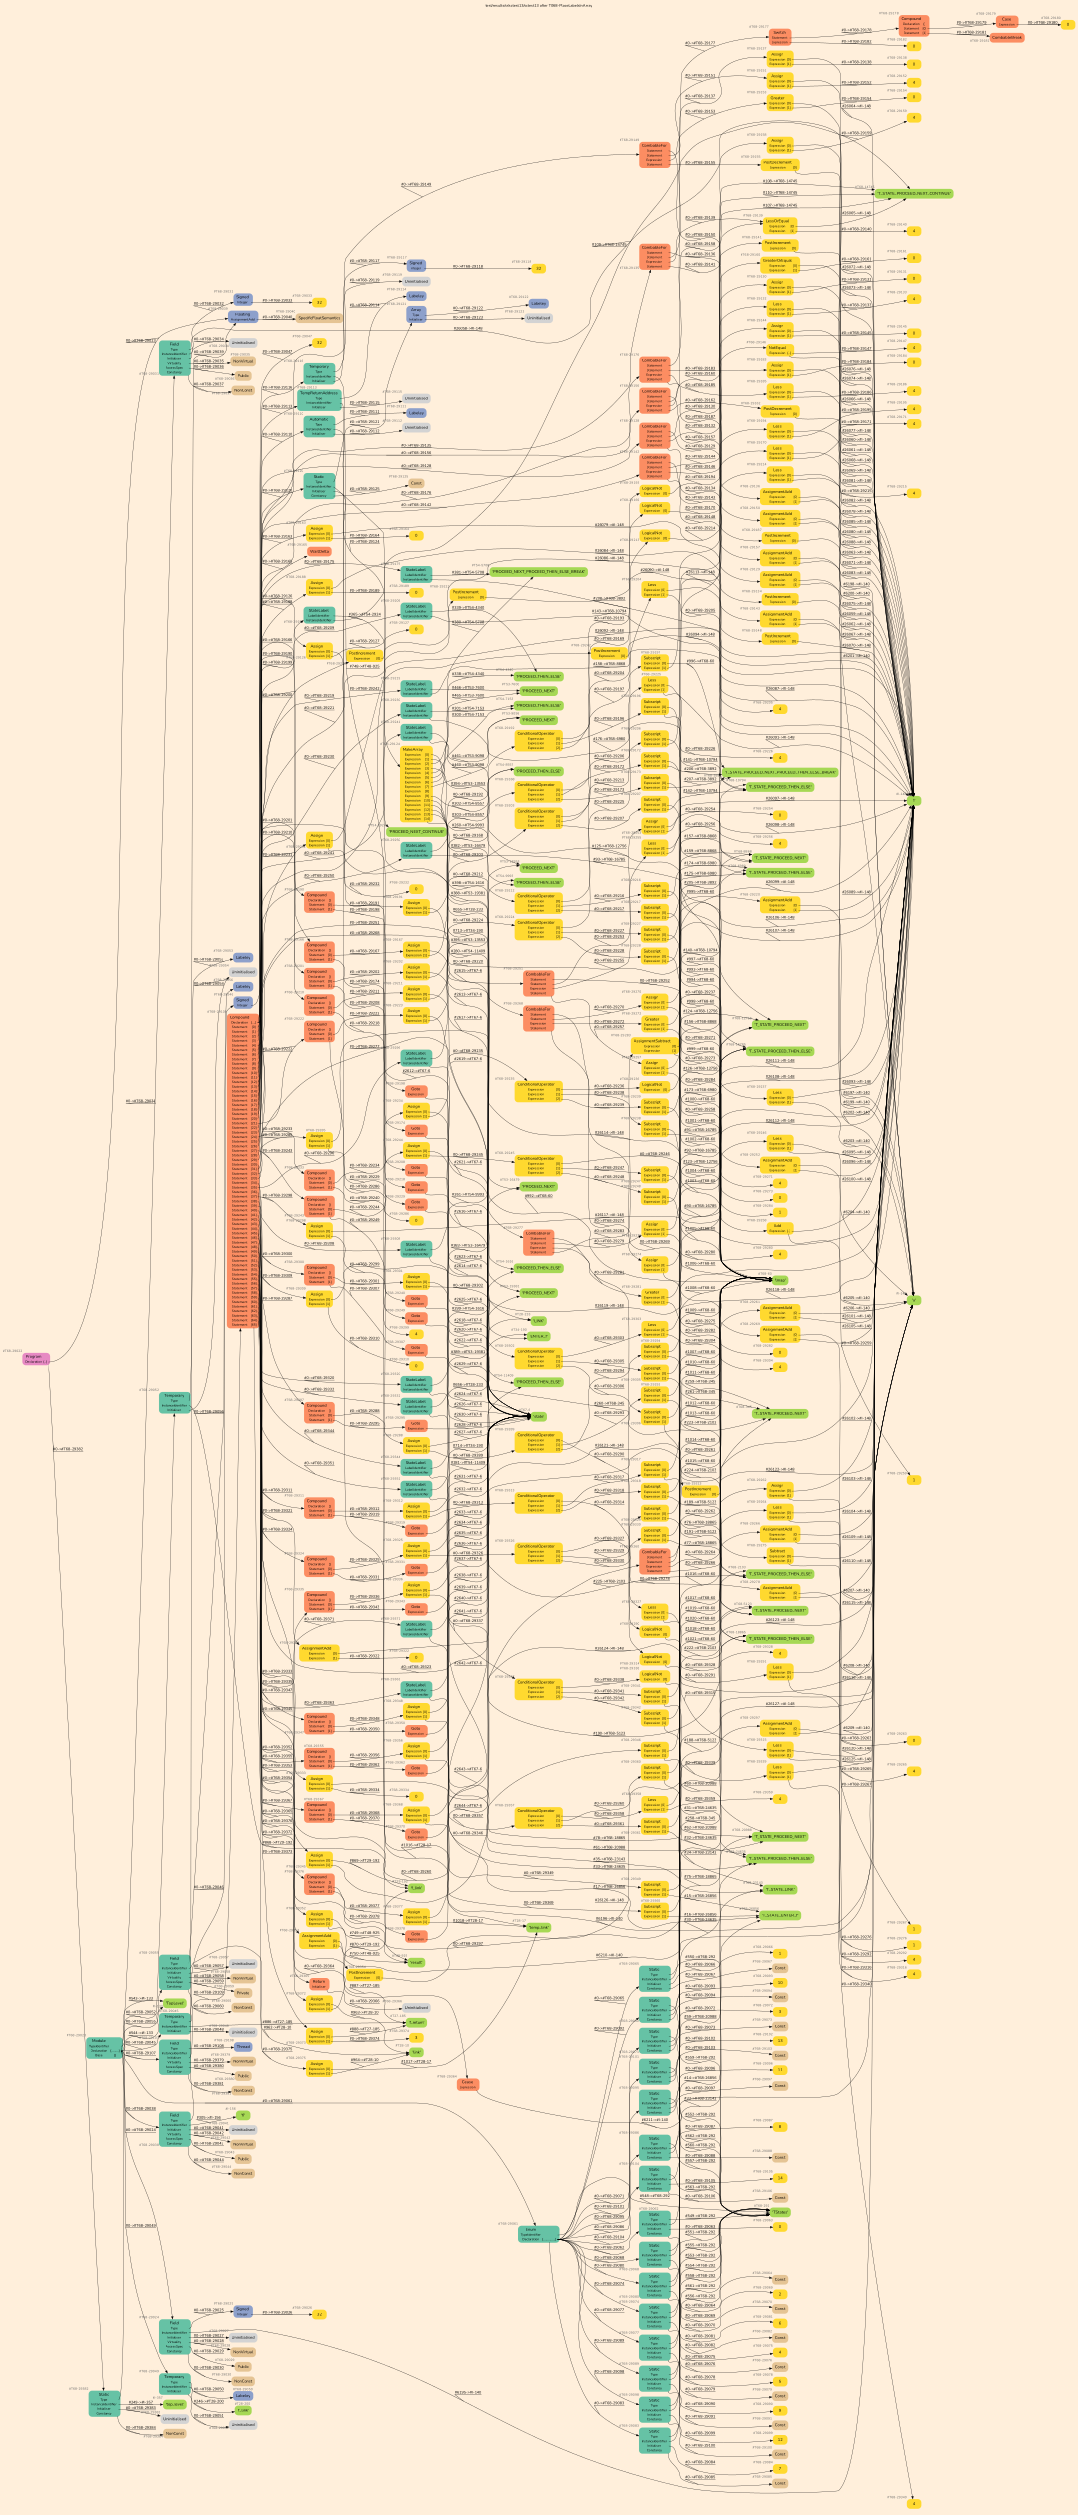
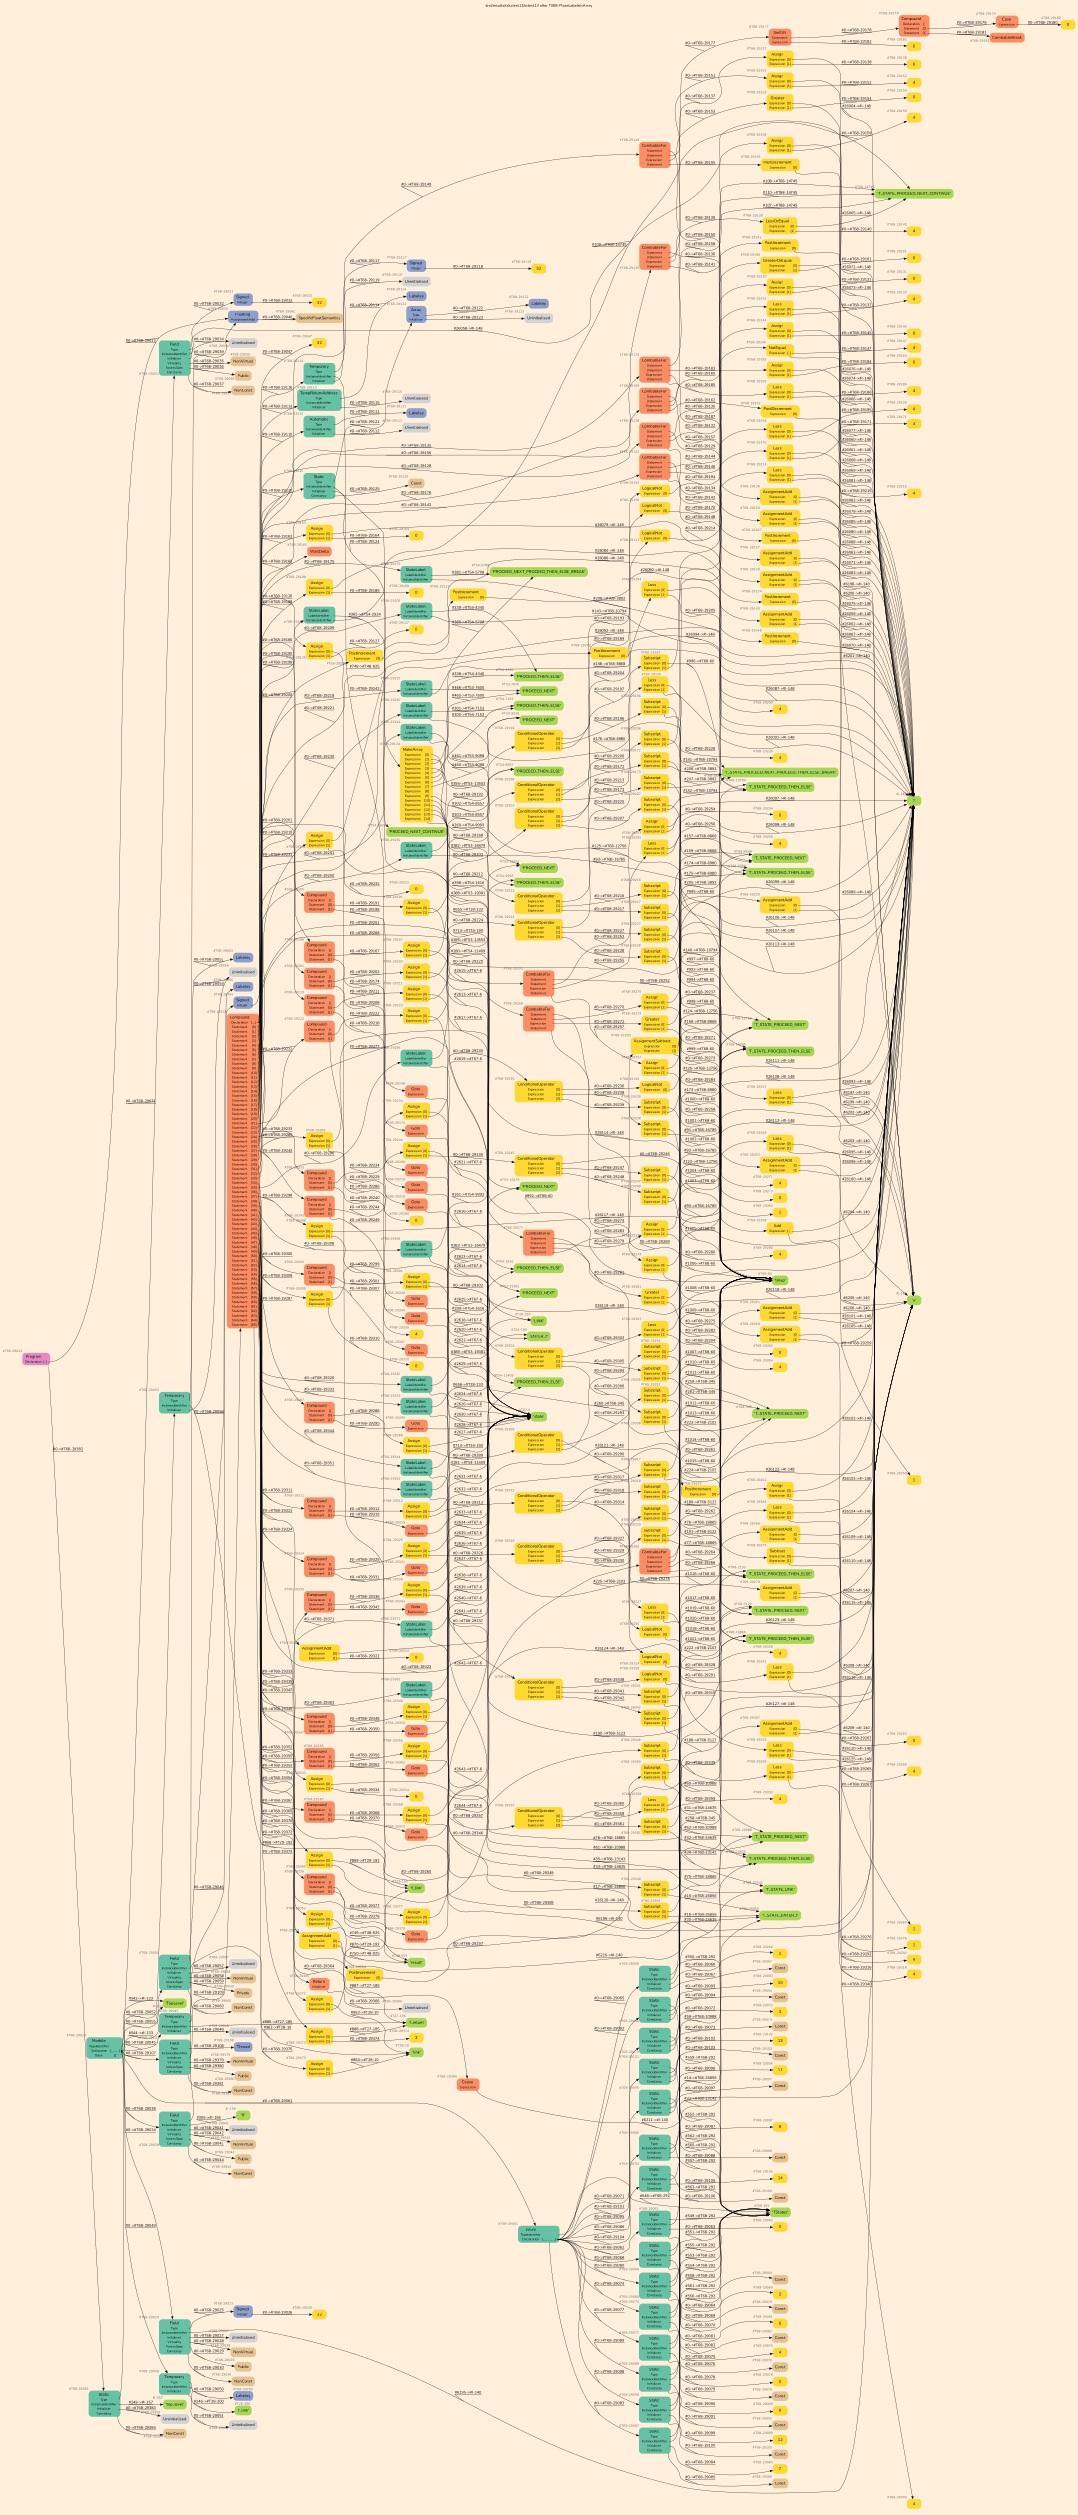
(693, 596) -> (788, 973)
(385, 879) -> none
(539, 1928) -> none
